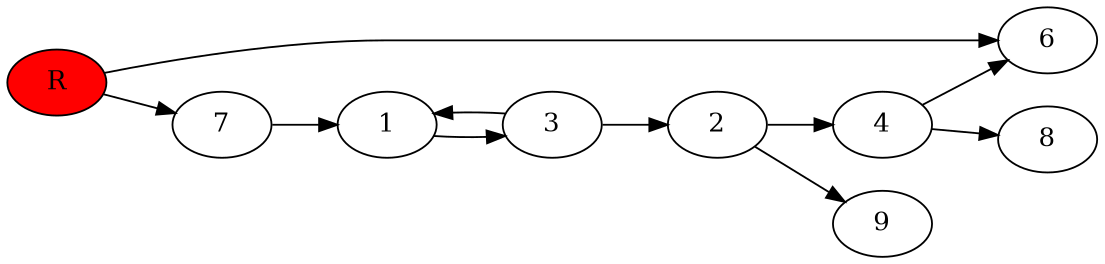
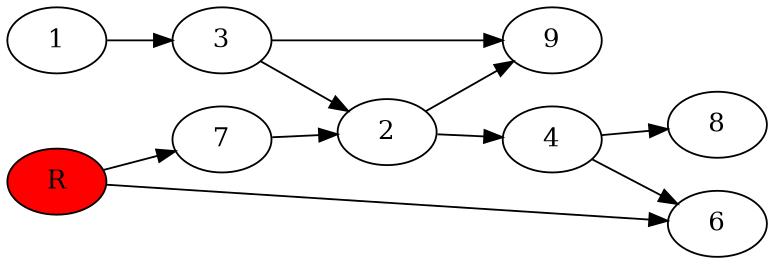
(479, 112) -> (378, 40)
(296, 125) -> (296, 136)
